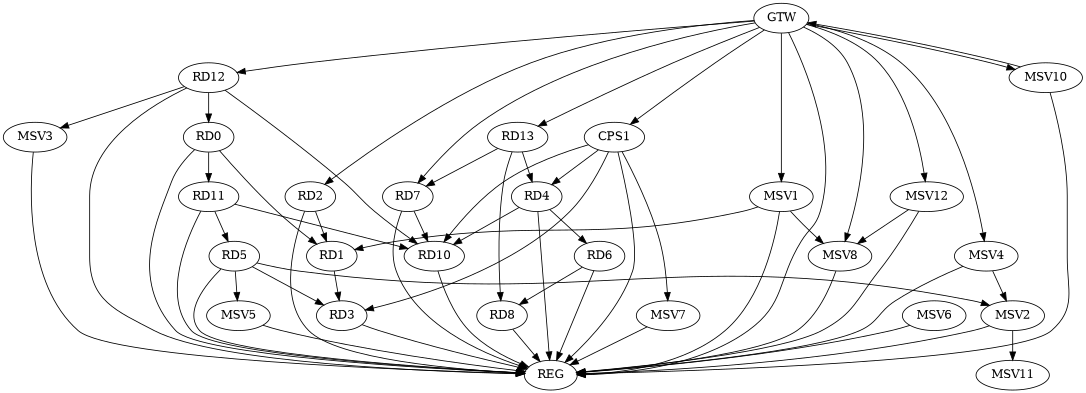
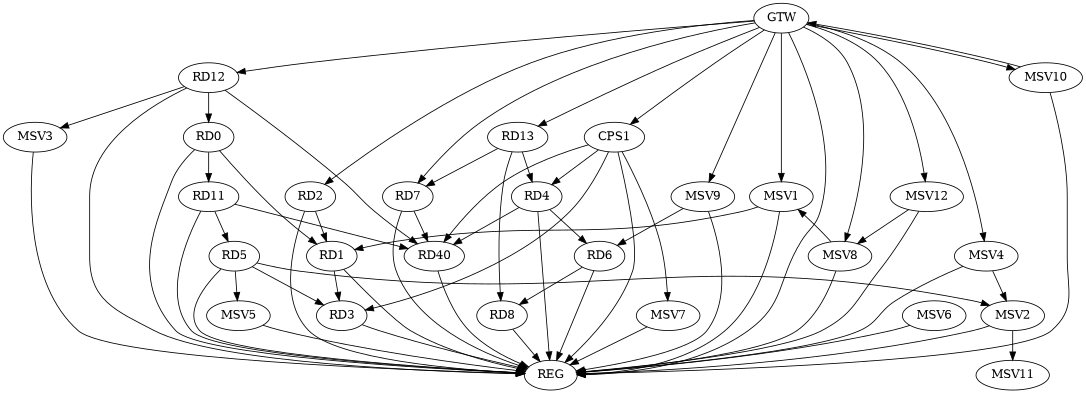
none -> (703, 197)
(803, 225) -> (818, 228)
(434, 256) -> (434, 256)
none -> (421, 336)
